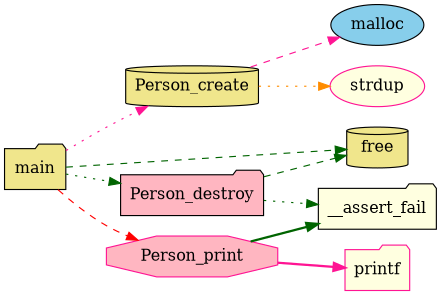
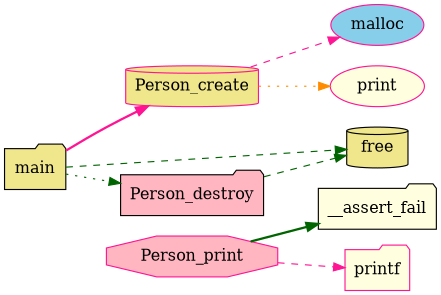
(377, 25) -> (377, 25)
(192, 86) -> (192, 86)
(377, 86) -> (377, 86)
(101, 130) -> (101, 130)
(285, 202) -> none
(91, 216) -> none
(306, 265) -> (306, 265)
